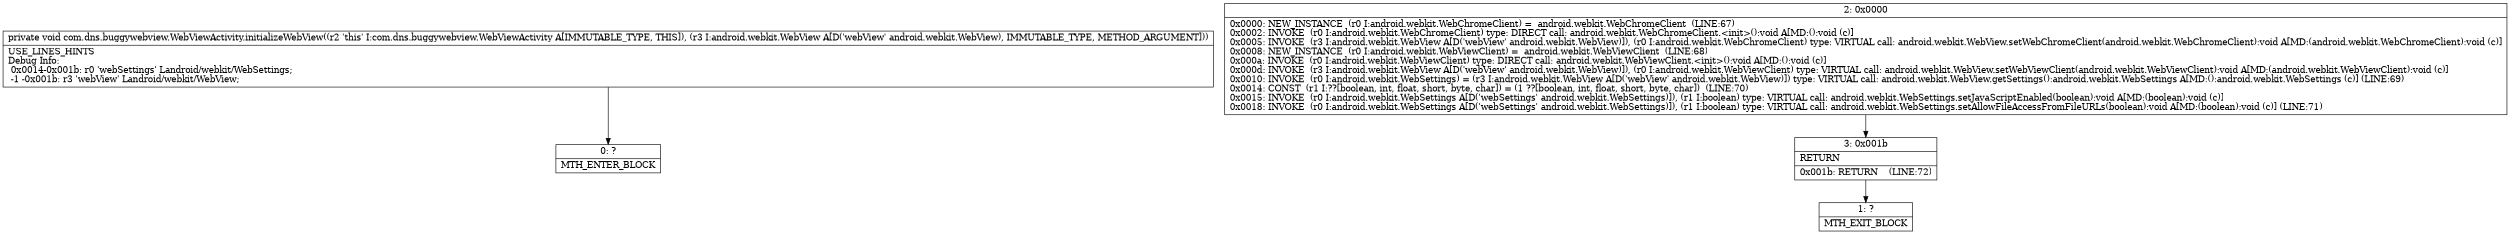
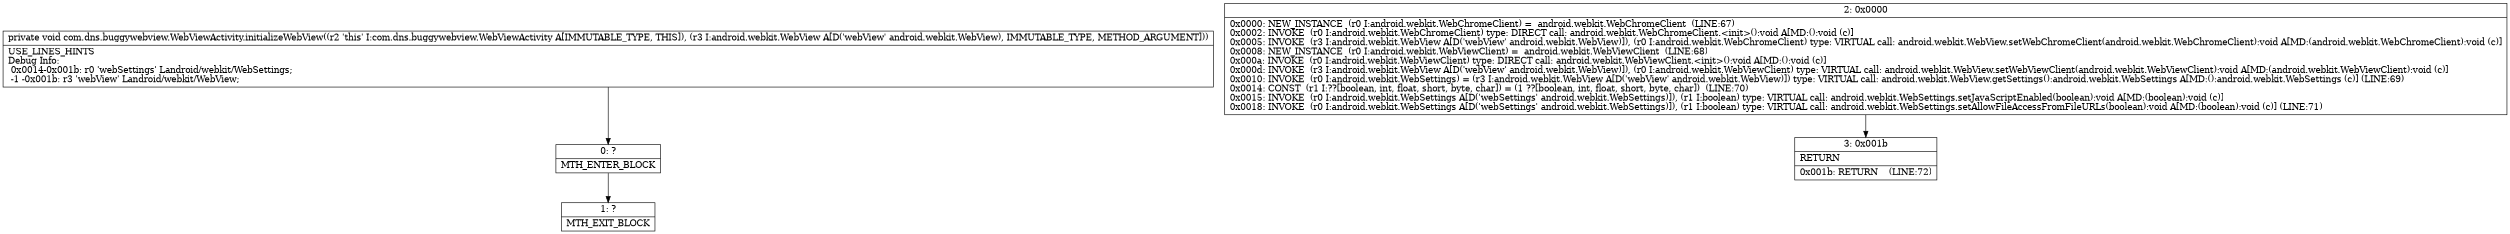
(1866, 188) -> (608, 185)
